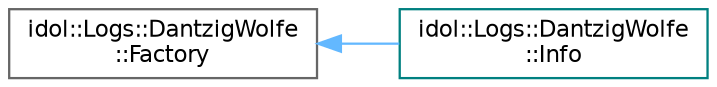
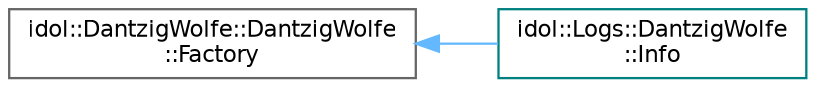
(163, 44) -> (212, 44)
